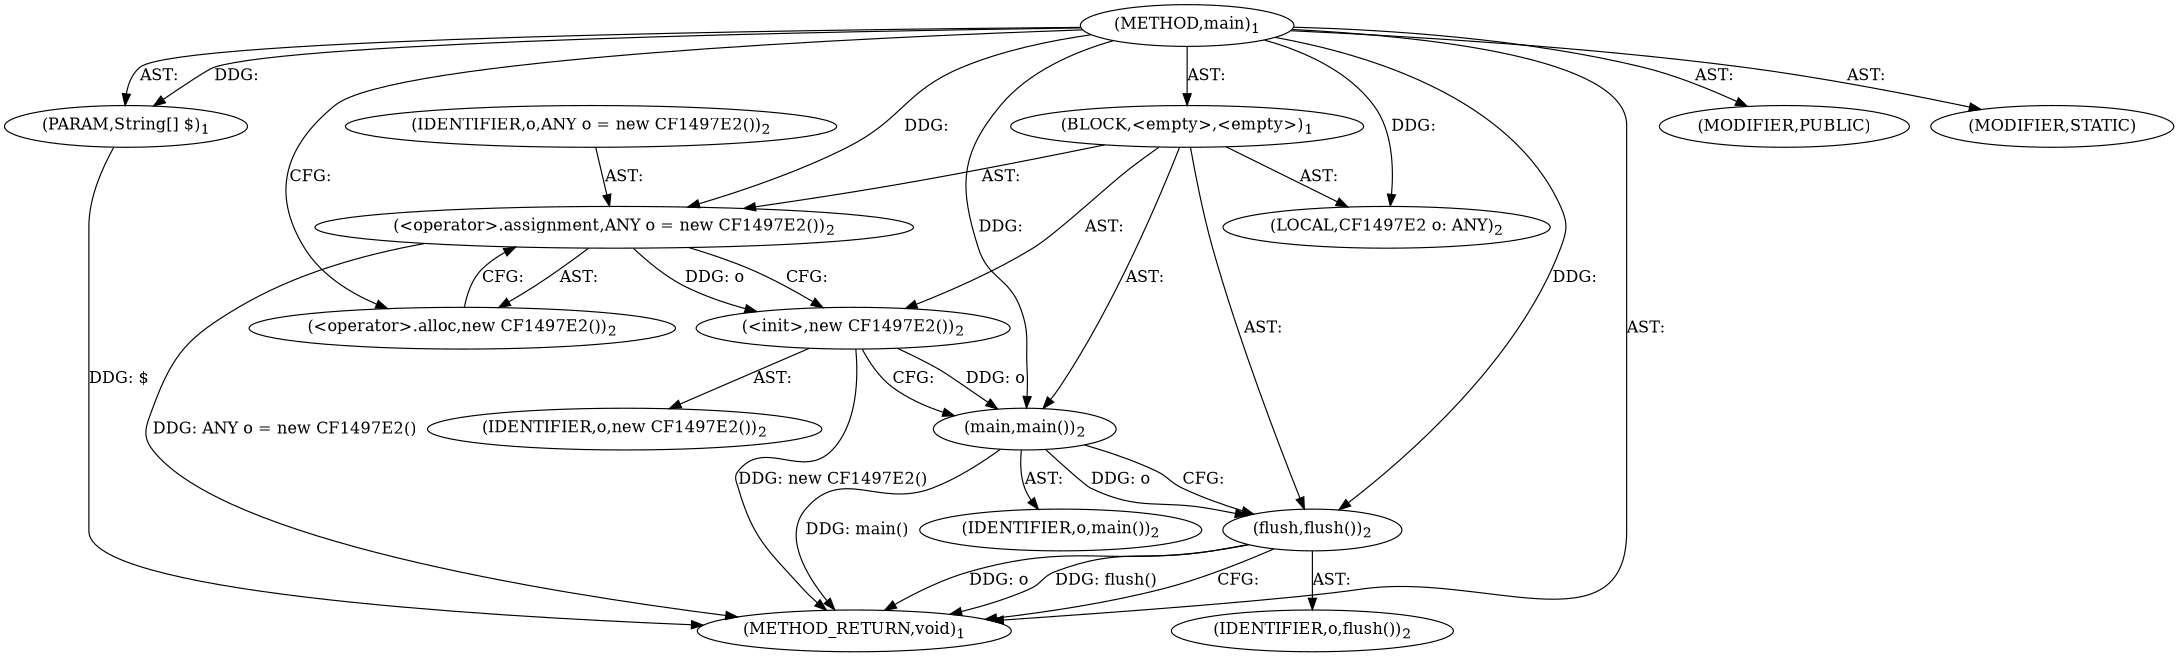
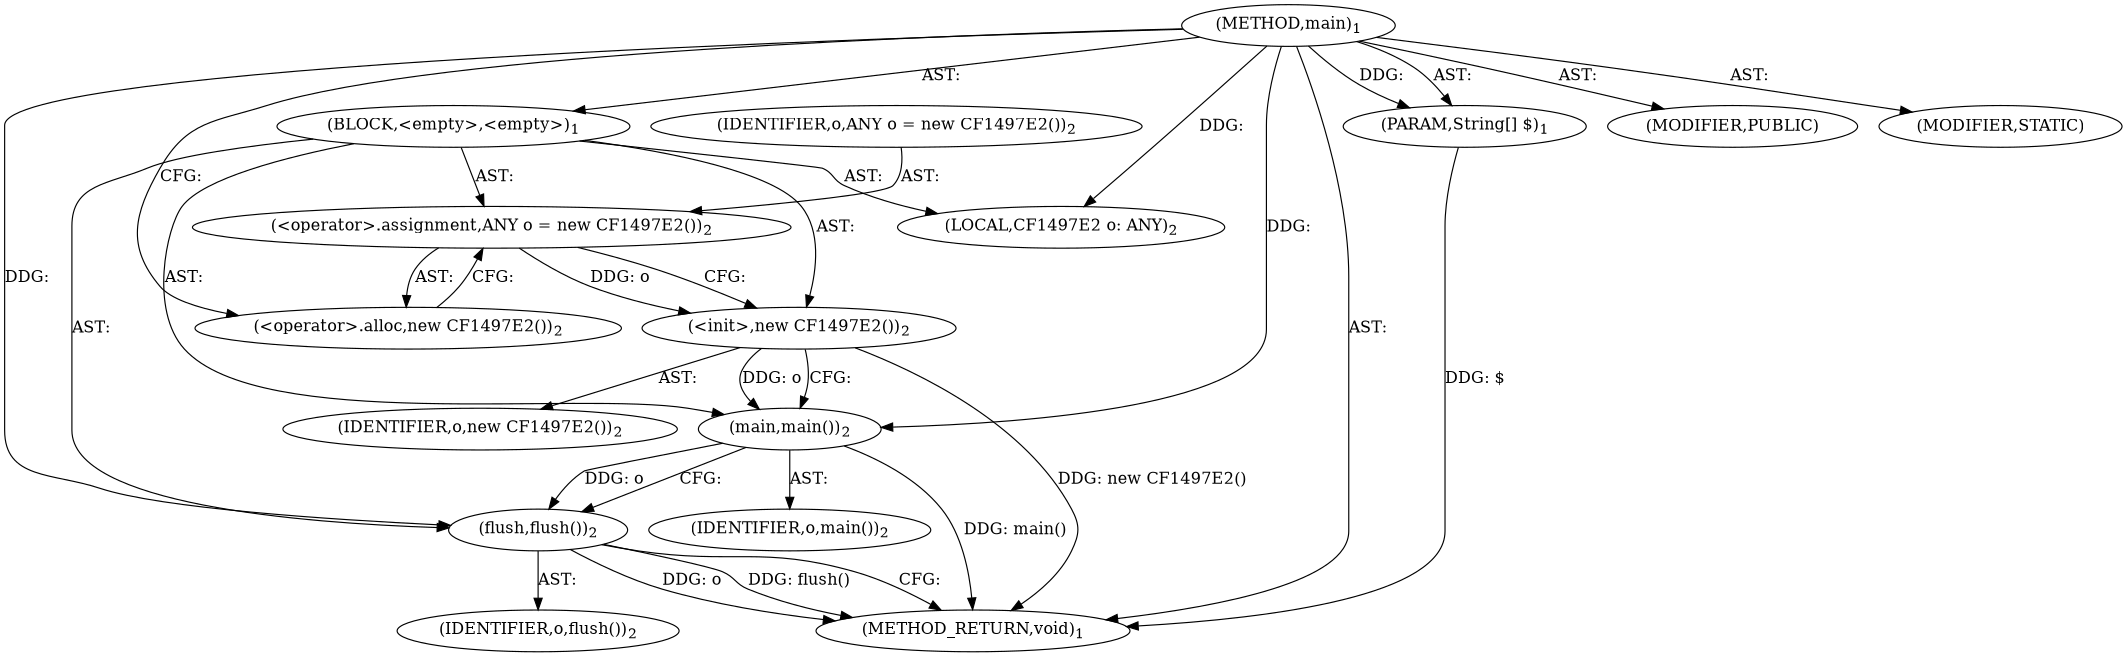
(894, 115) -> none
(247, 511) -> none
